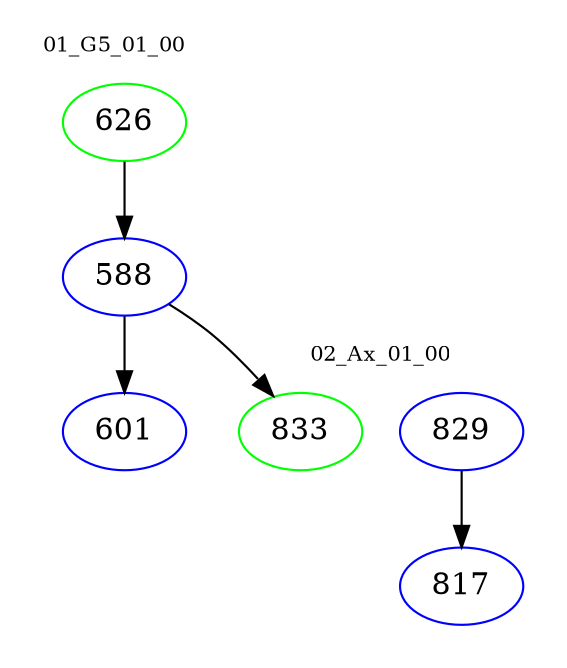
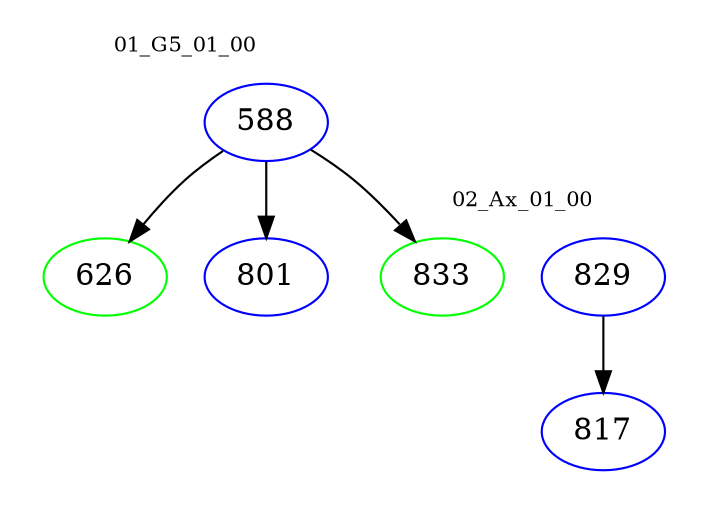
(125, 189) -> (180, 184)
(125, 432) -> (266, 277)
